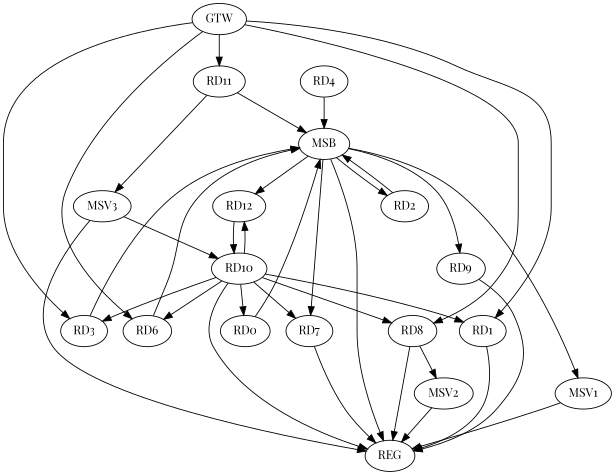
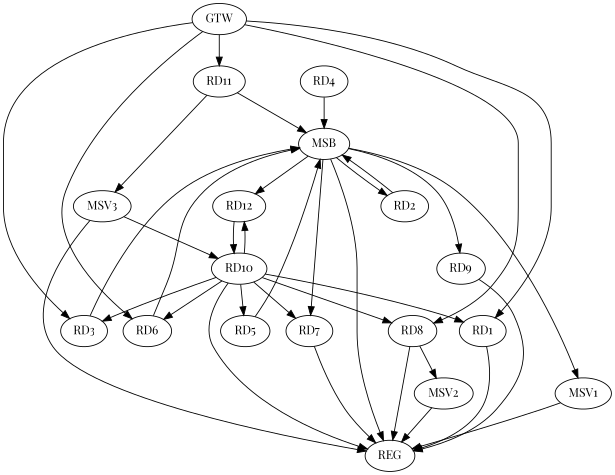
(245, 331) -> (245, 331)
